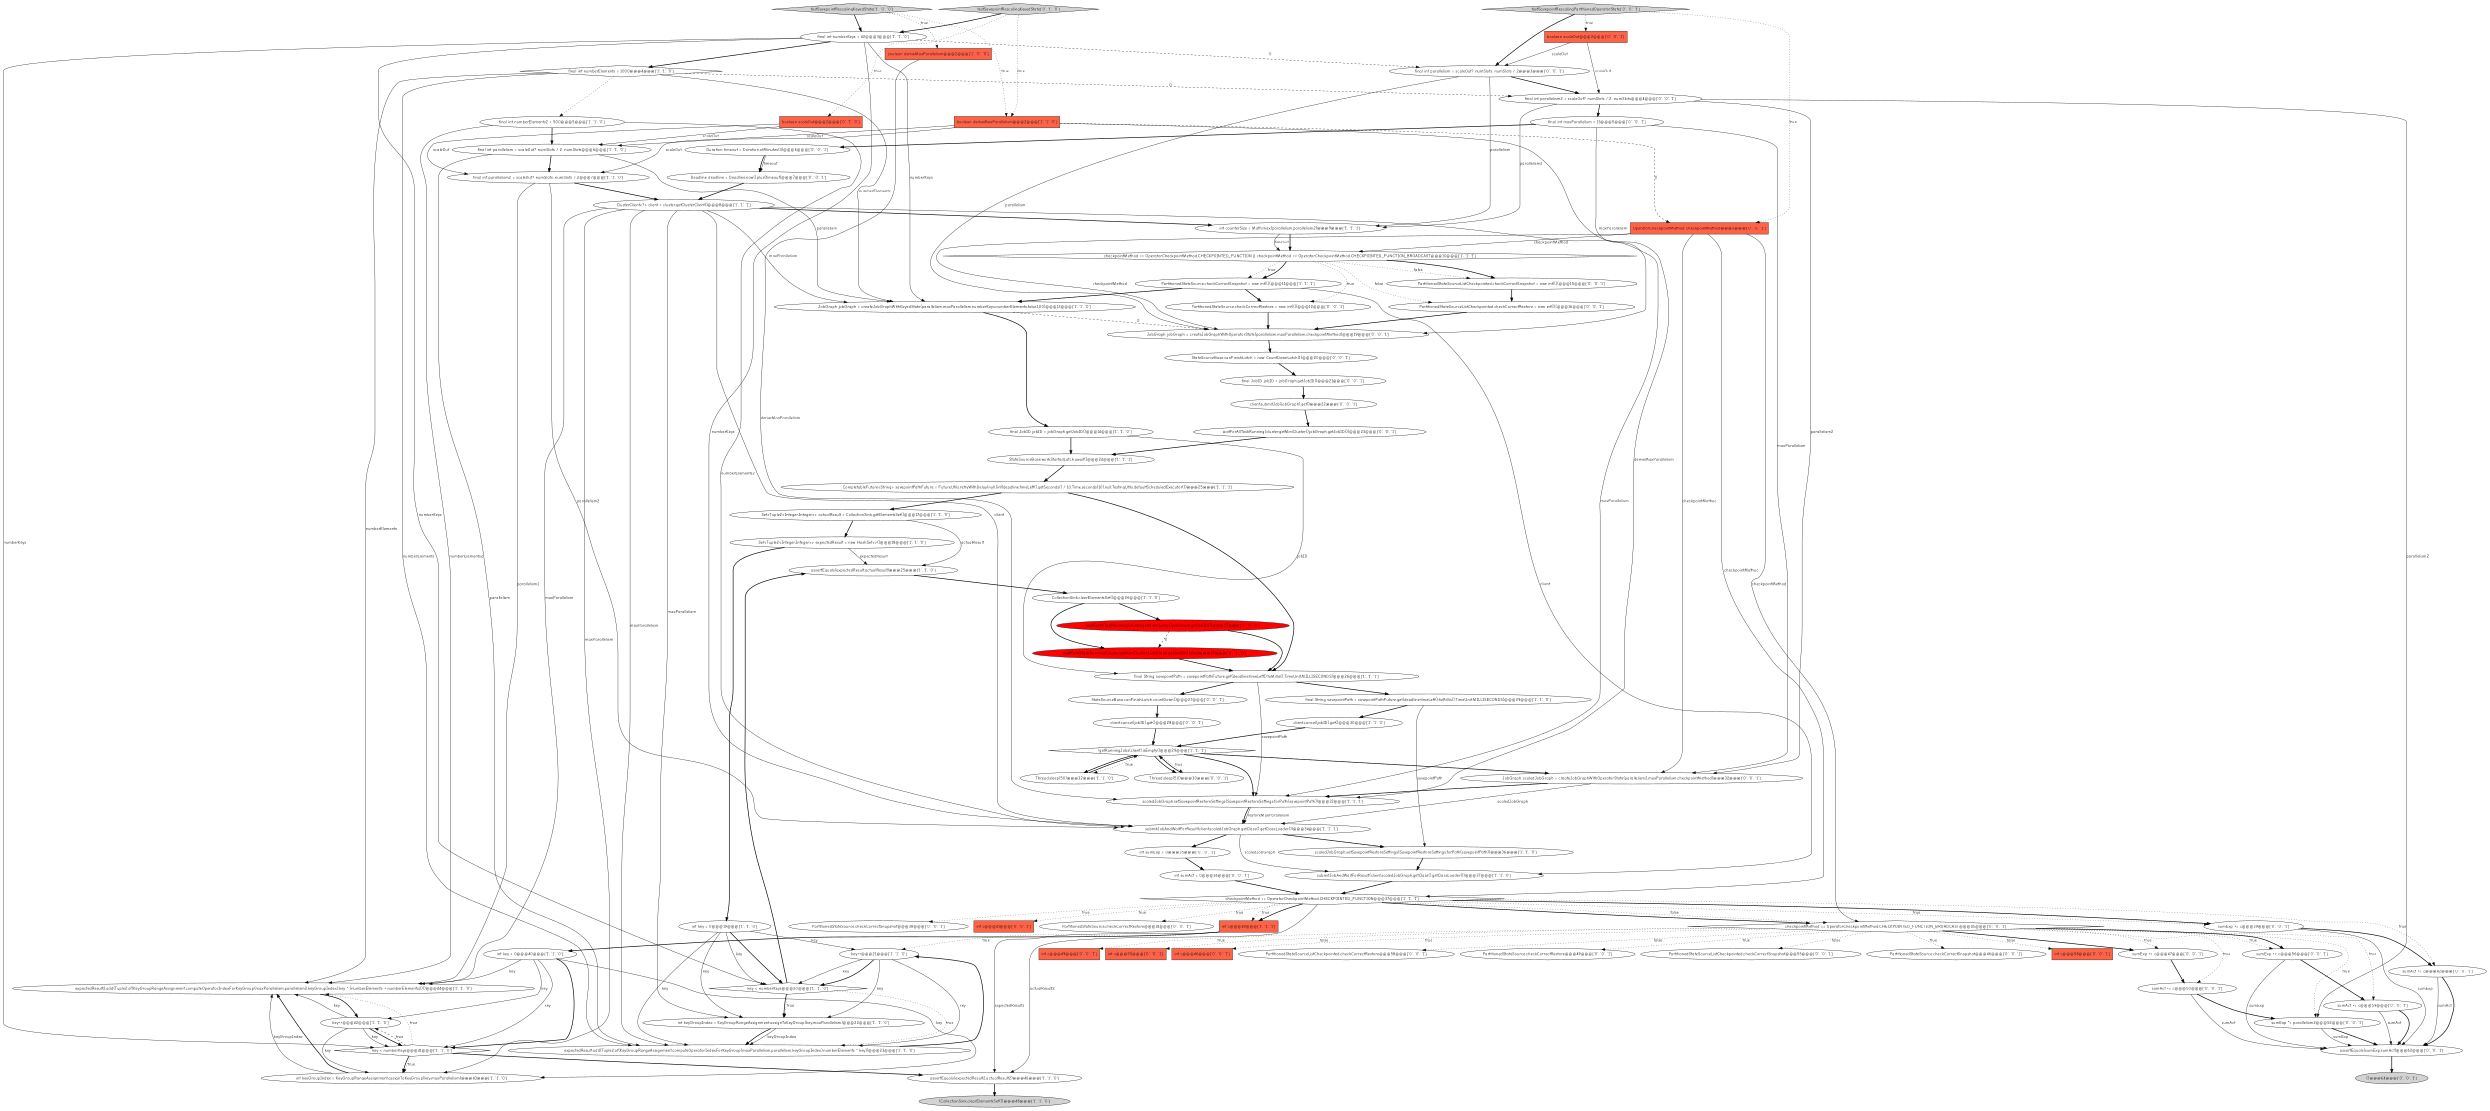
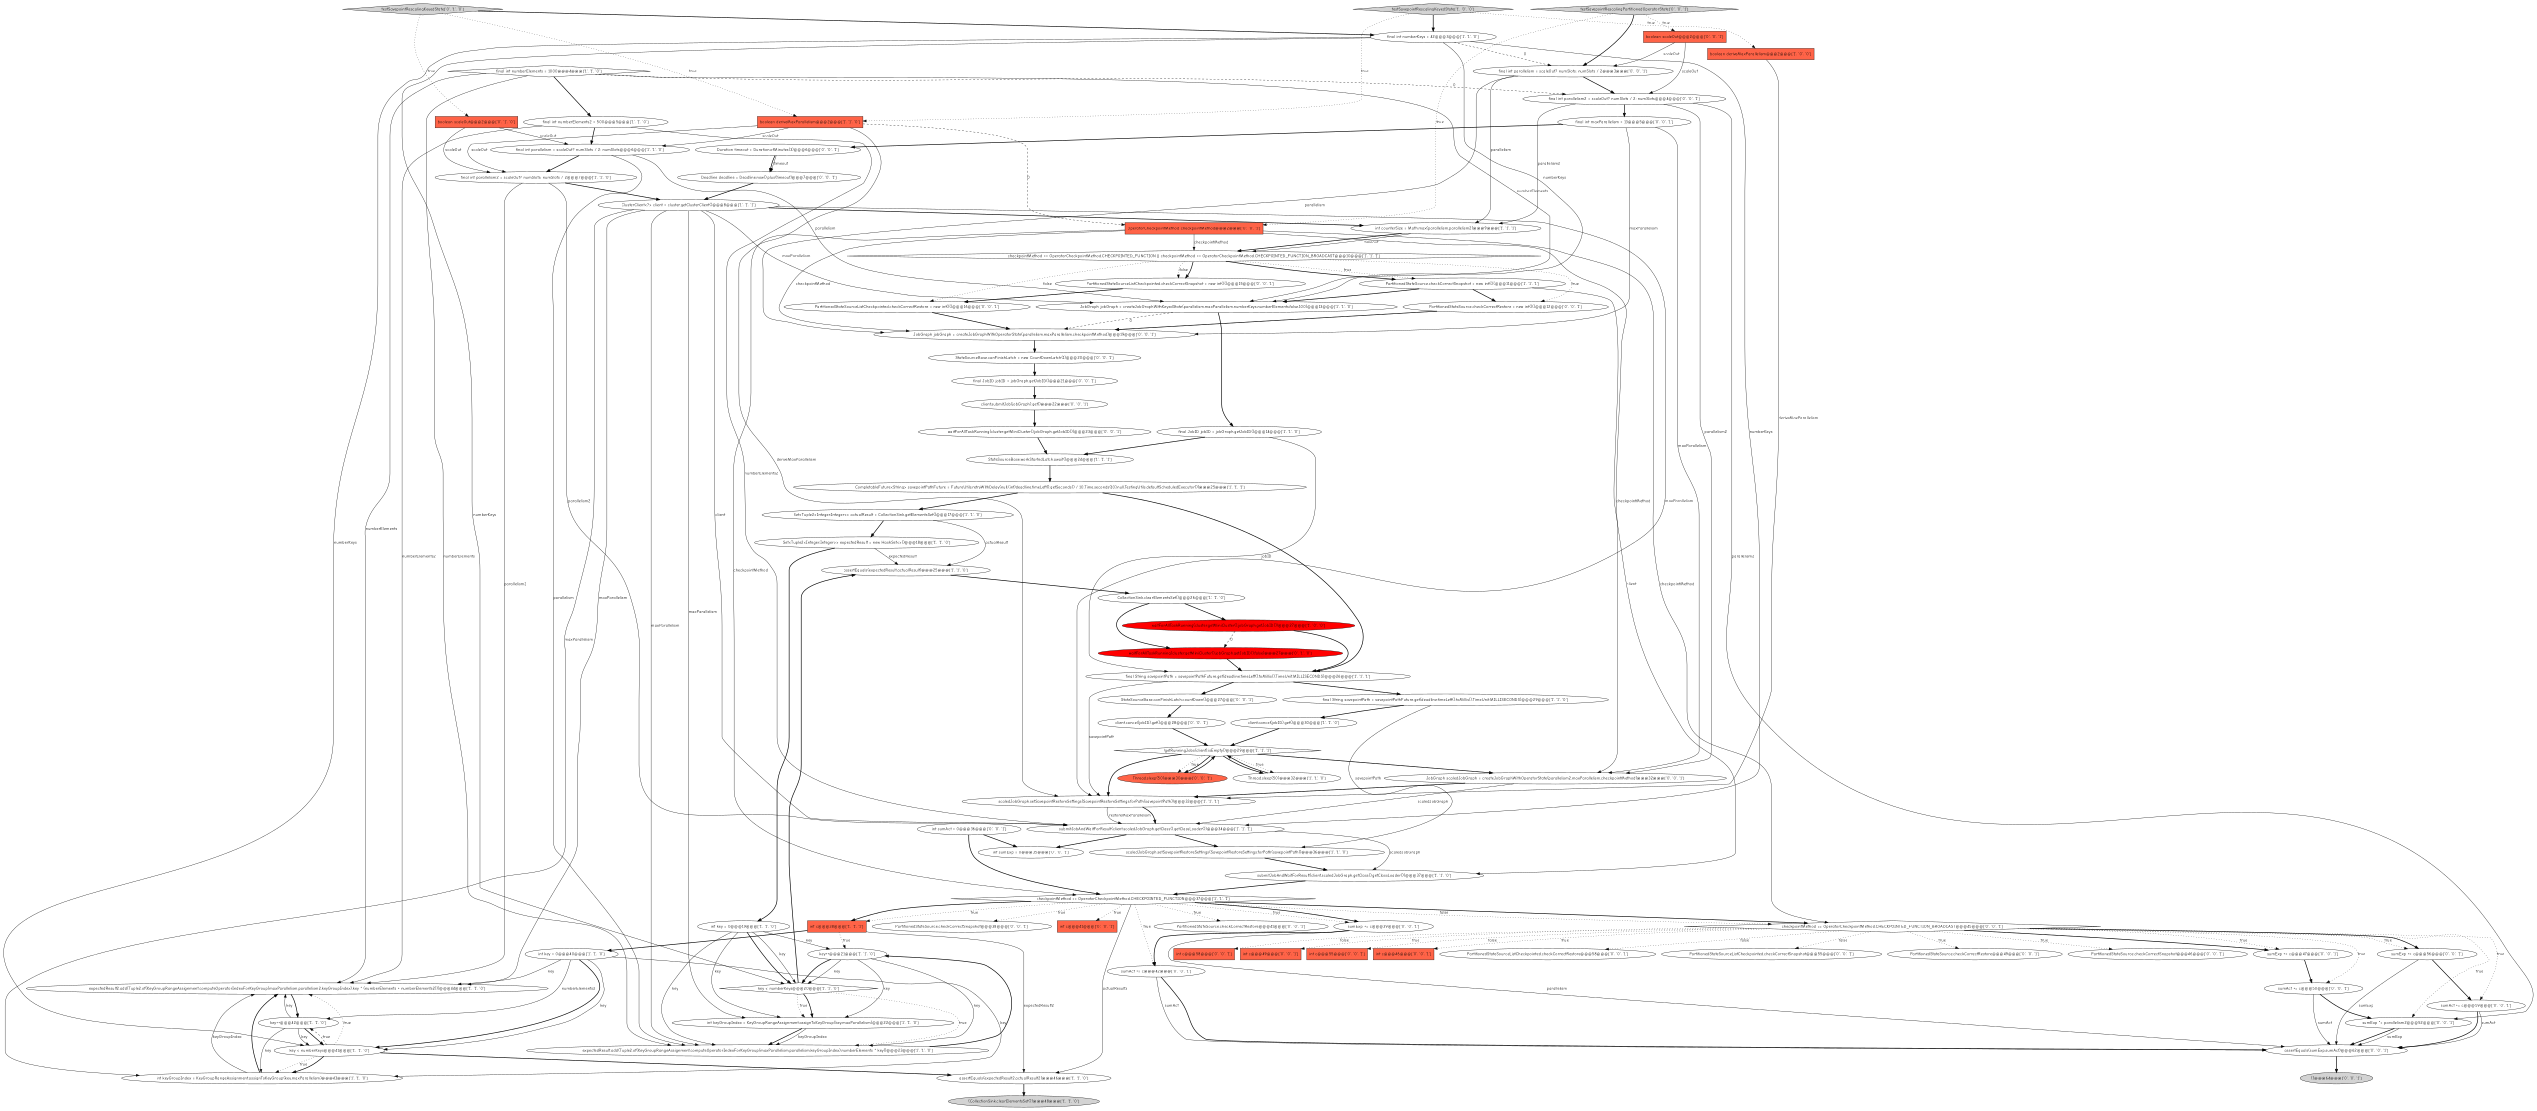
(741, 54) -> none
(588, 96) -> (571, 95)
(1189, 778) -> (1172, 778)
(1193, 863) -> (999, 840)
(545, 989) -> (579, 989)
(2425, 989) -> (1557, 989)
(412, 1051) -> (330, 1051)
